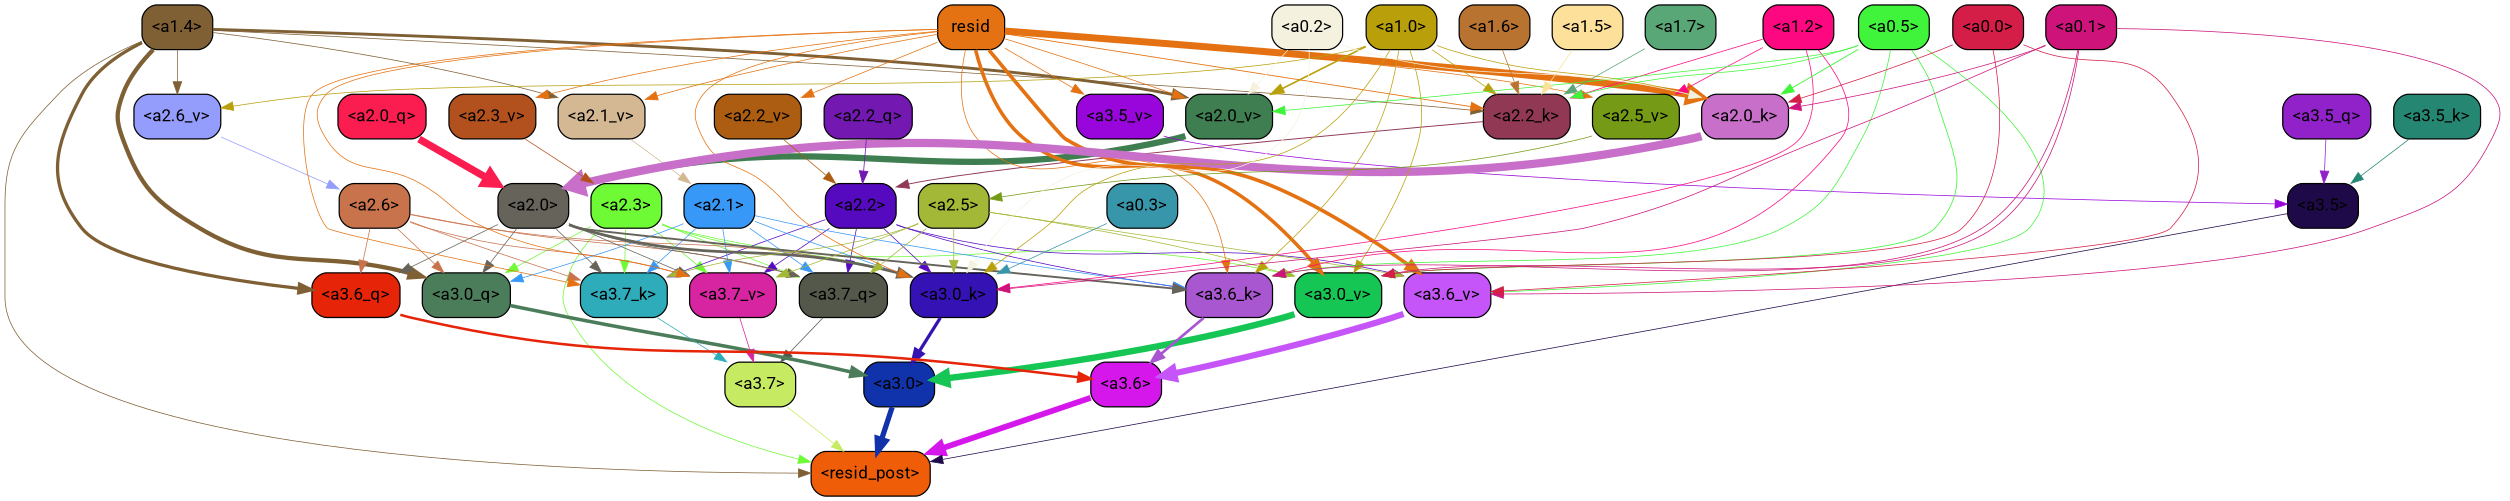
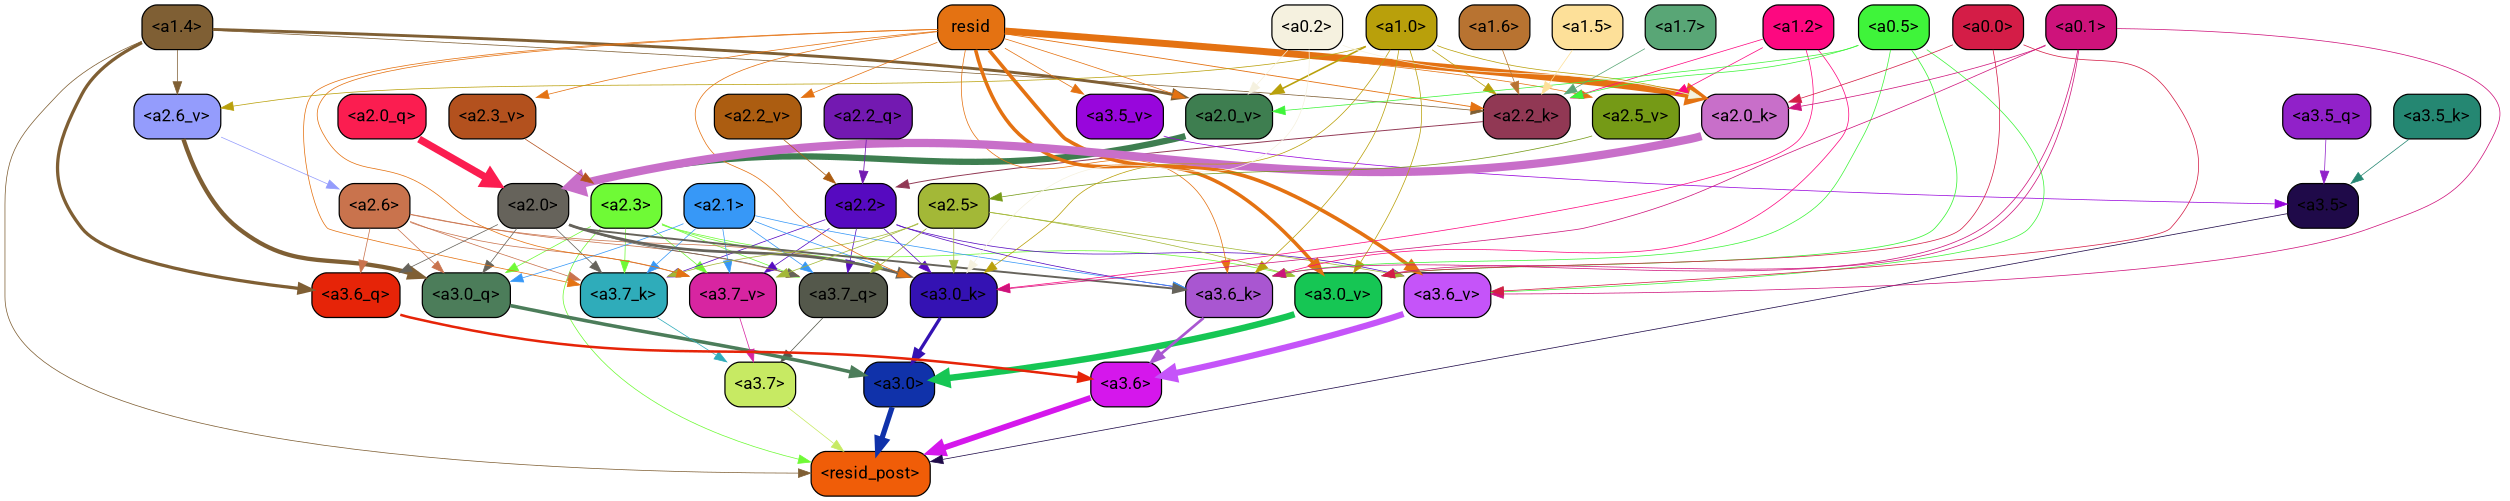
(1822, 70) -> none
(602, 117) -> none
(1142, 206) -> none
(198, 227) -> (270, 247)
(640, 254) -> none
